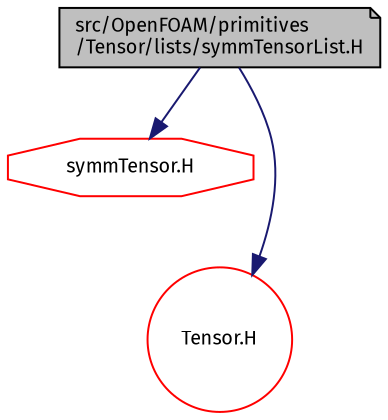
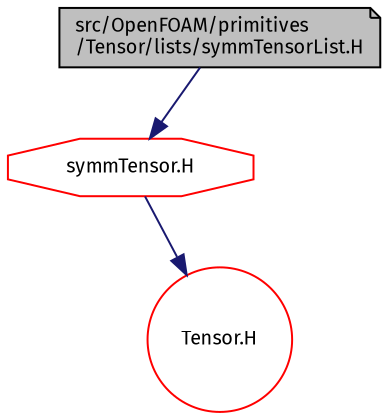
(275, 159) -> (161, 227)
